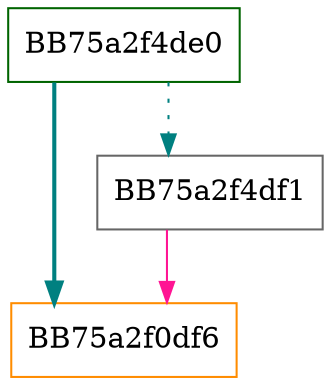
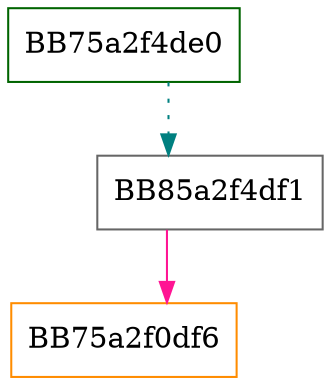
(54, 182) -> none
(210, 193) -> (210, 193)
